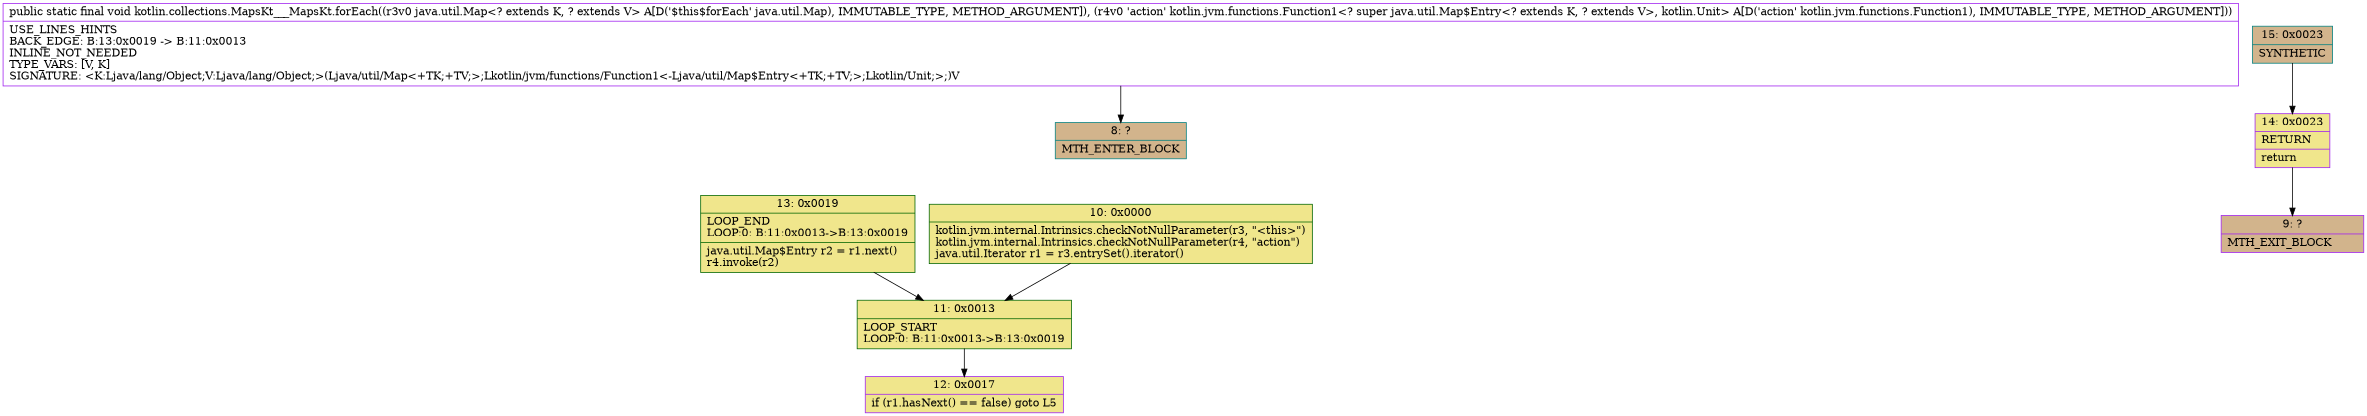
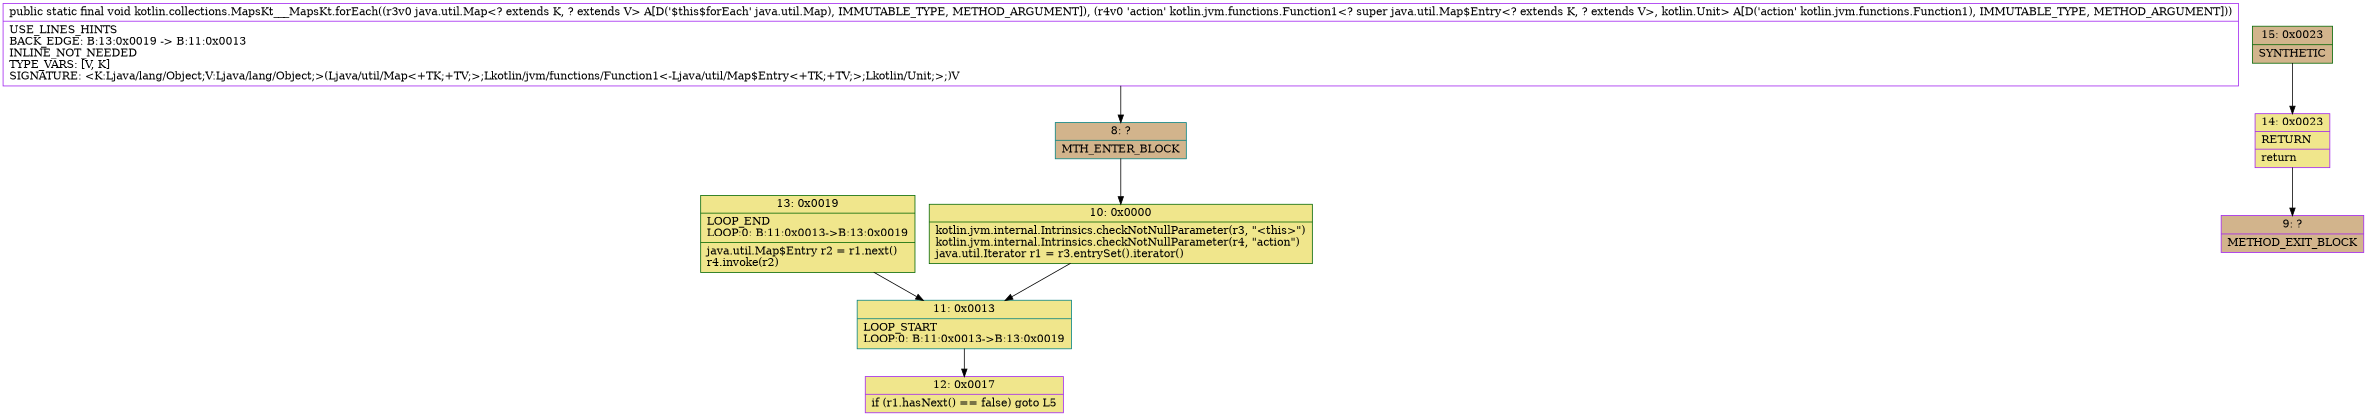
(2292, 45) -> (2292, 45)
none -> (1121, 177)
(2280, 243) -> (2292, 243)
(964, 325) -> (964, 325)
